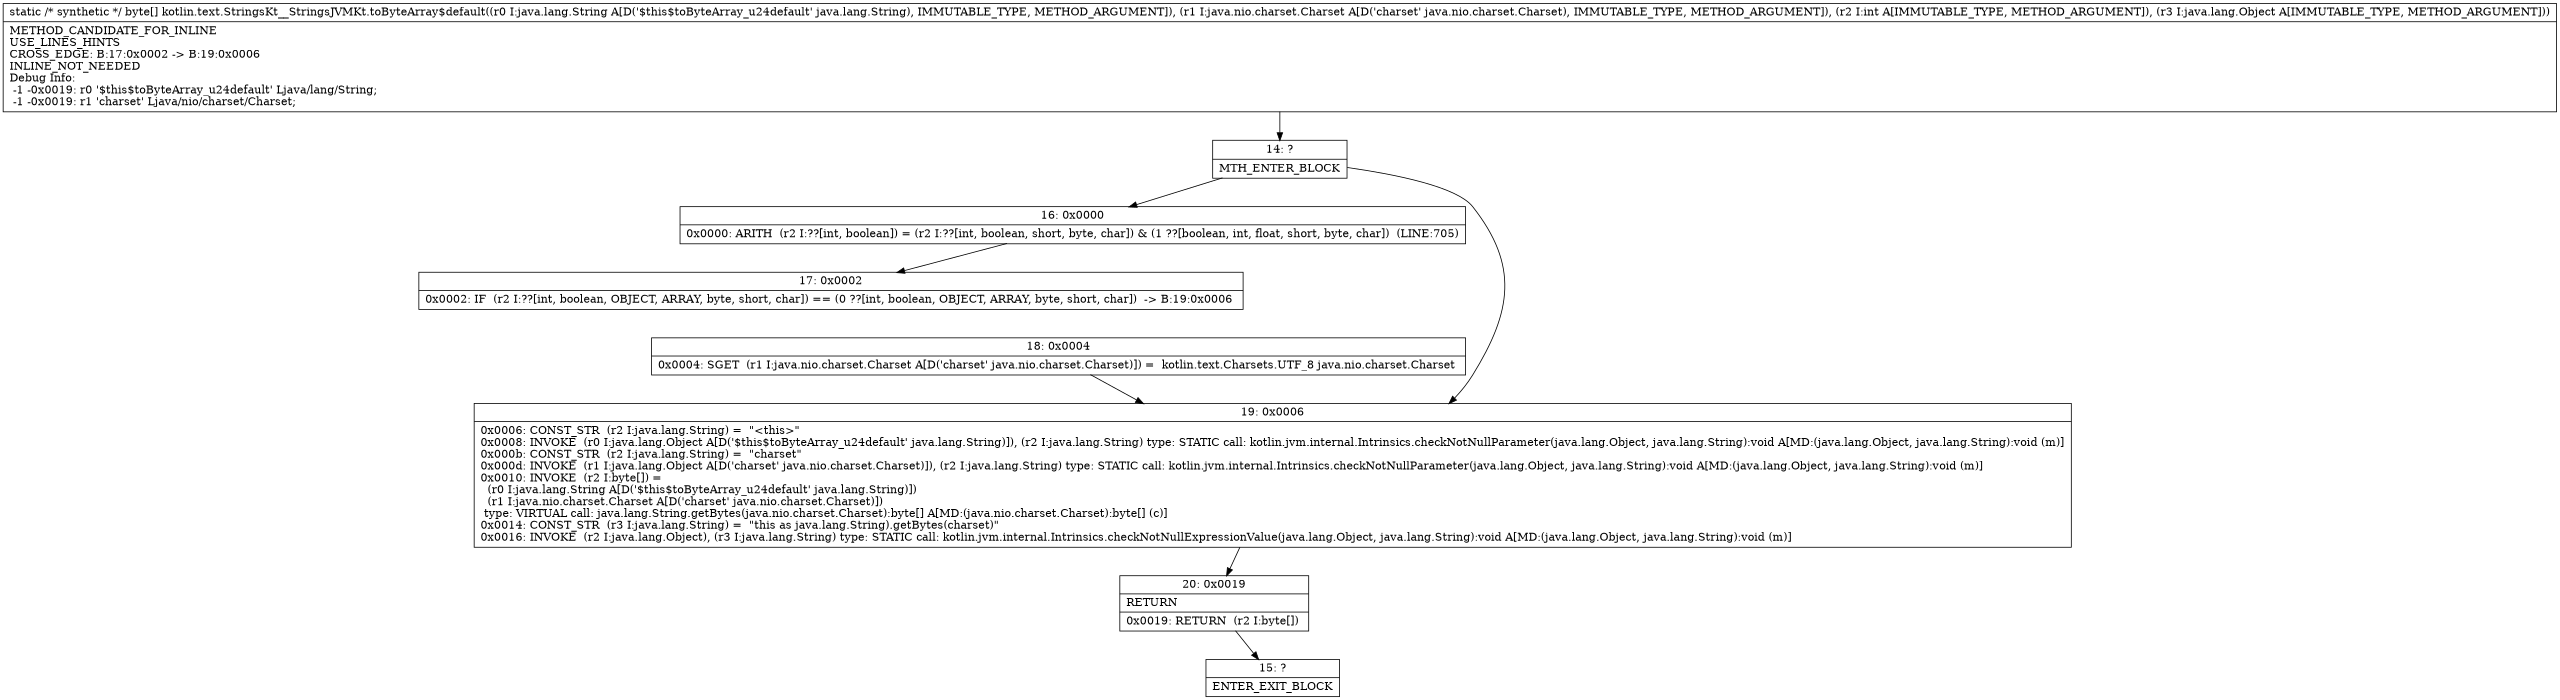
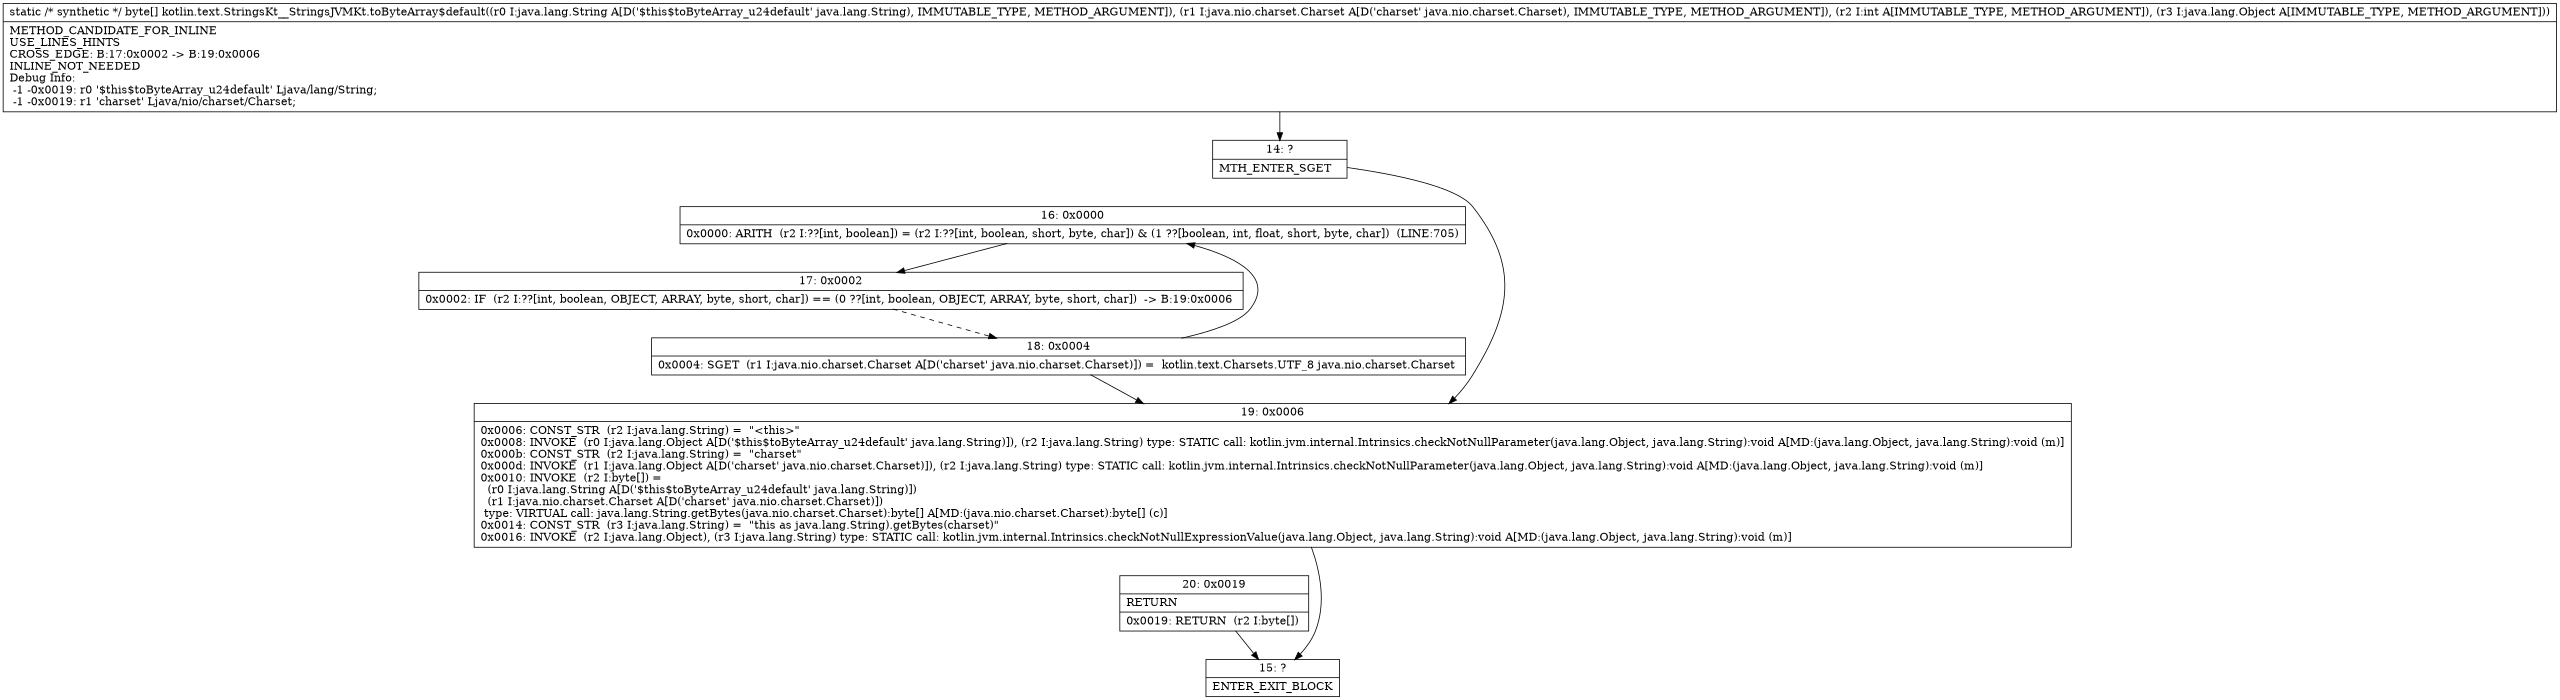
(1280, 168) -> (1275, 168)
(1179, 191) -> (1256, 297)
none -> (941, 323)
(1235, 558) -> (1321, 602)
